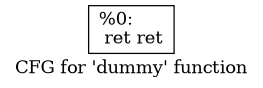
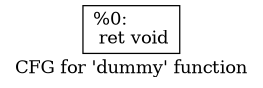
(131, 38) -> (131, 38)
